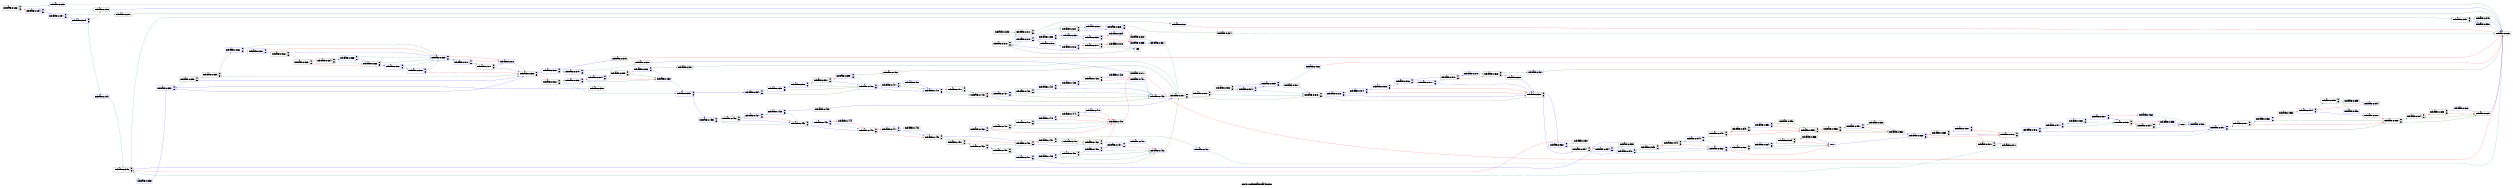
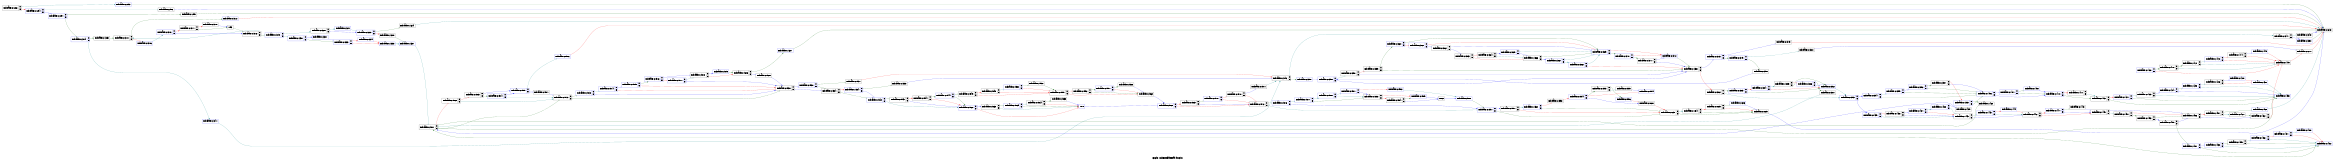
(96, 17) -> (91, 38)
